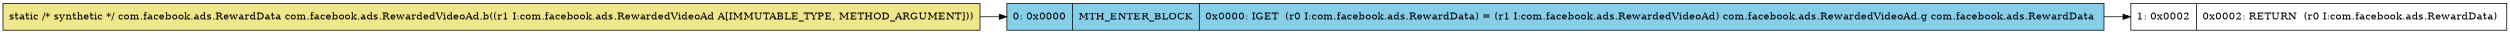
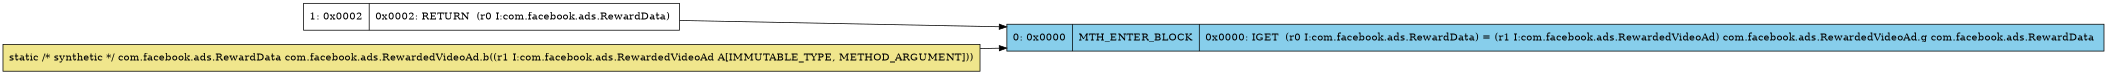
(2114, 17) -> (839, 24)
